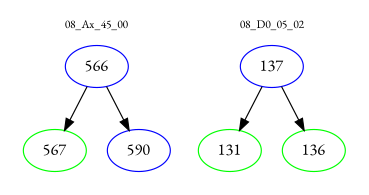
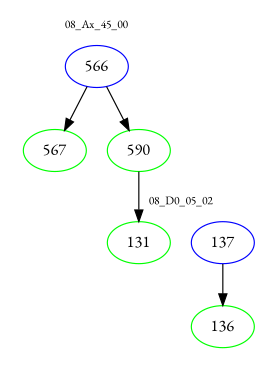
(254, 103) -> (139, 197)
(139, 150) -> (139, 150)
